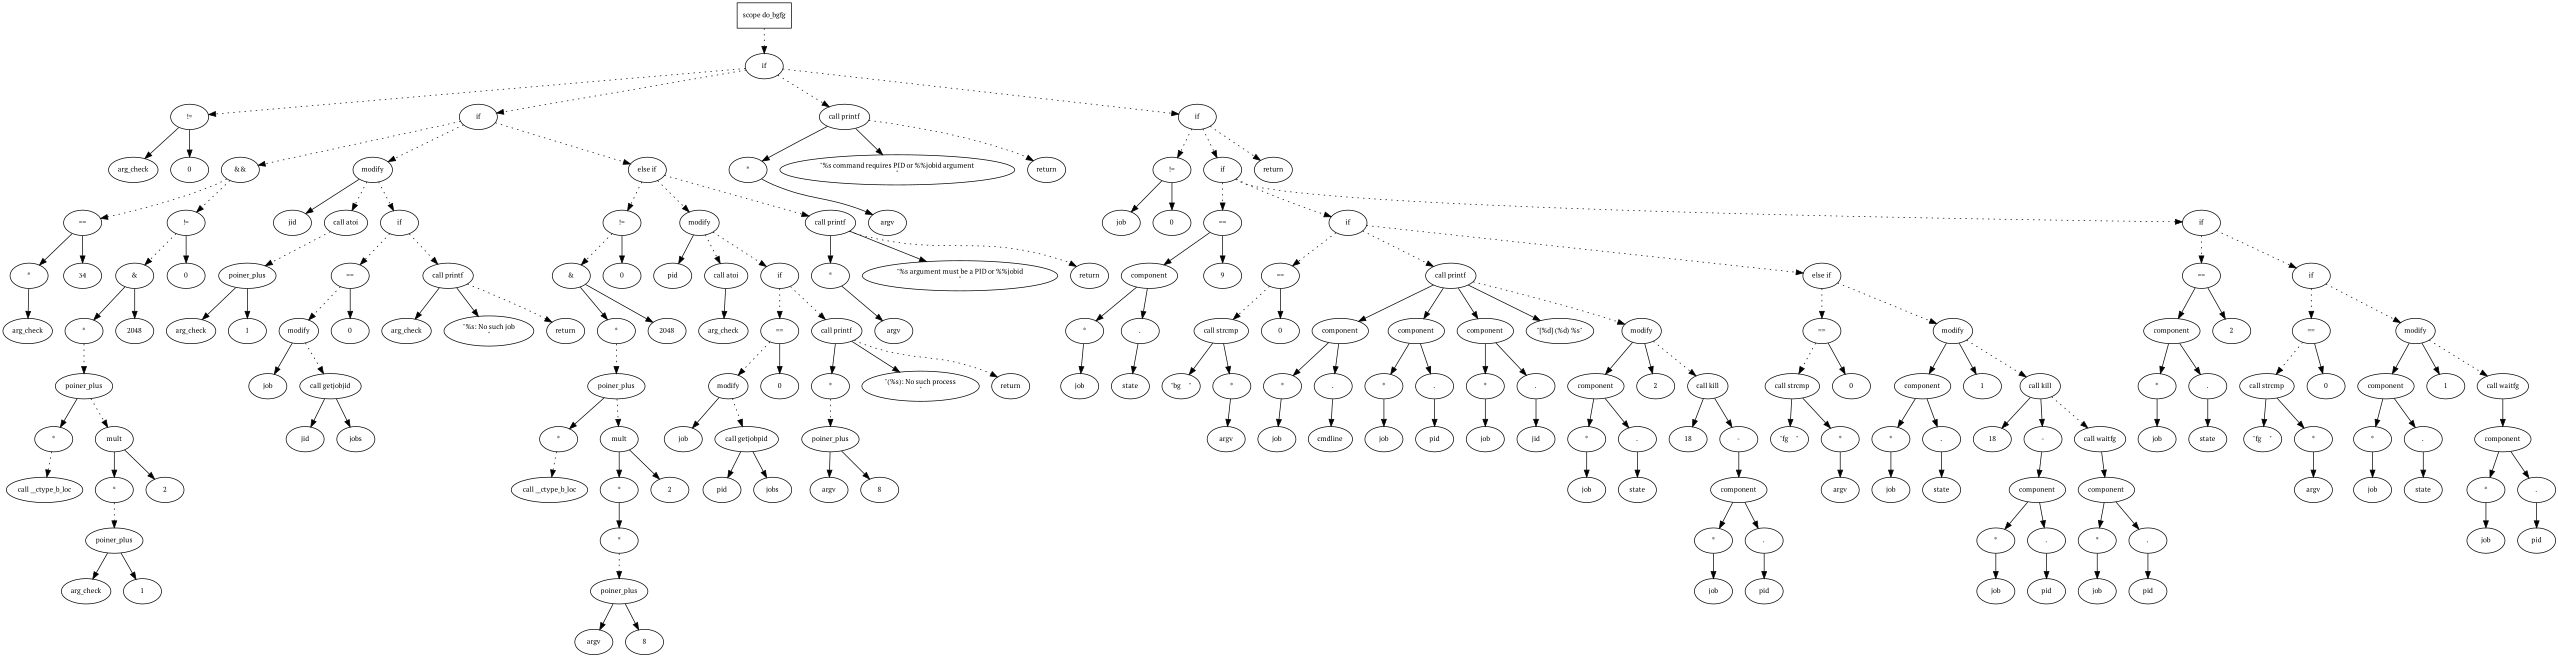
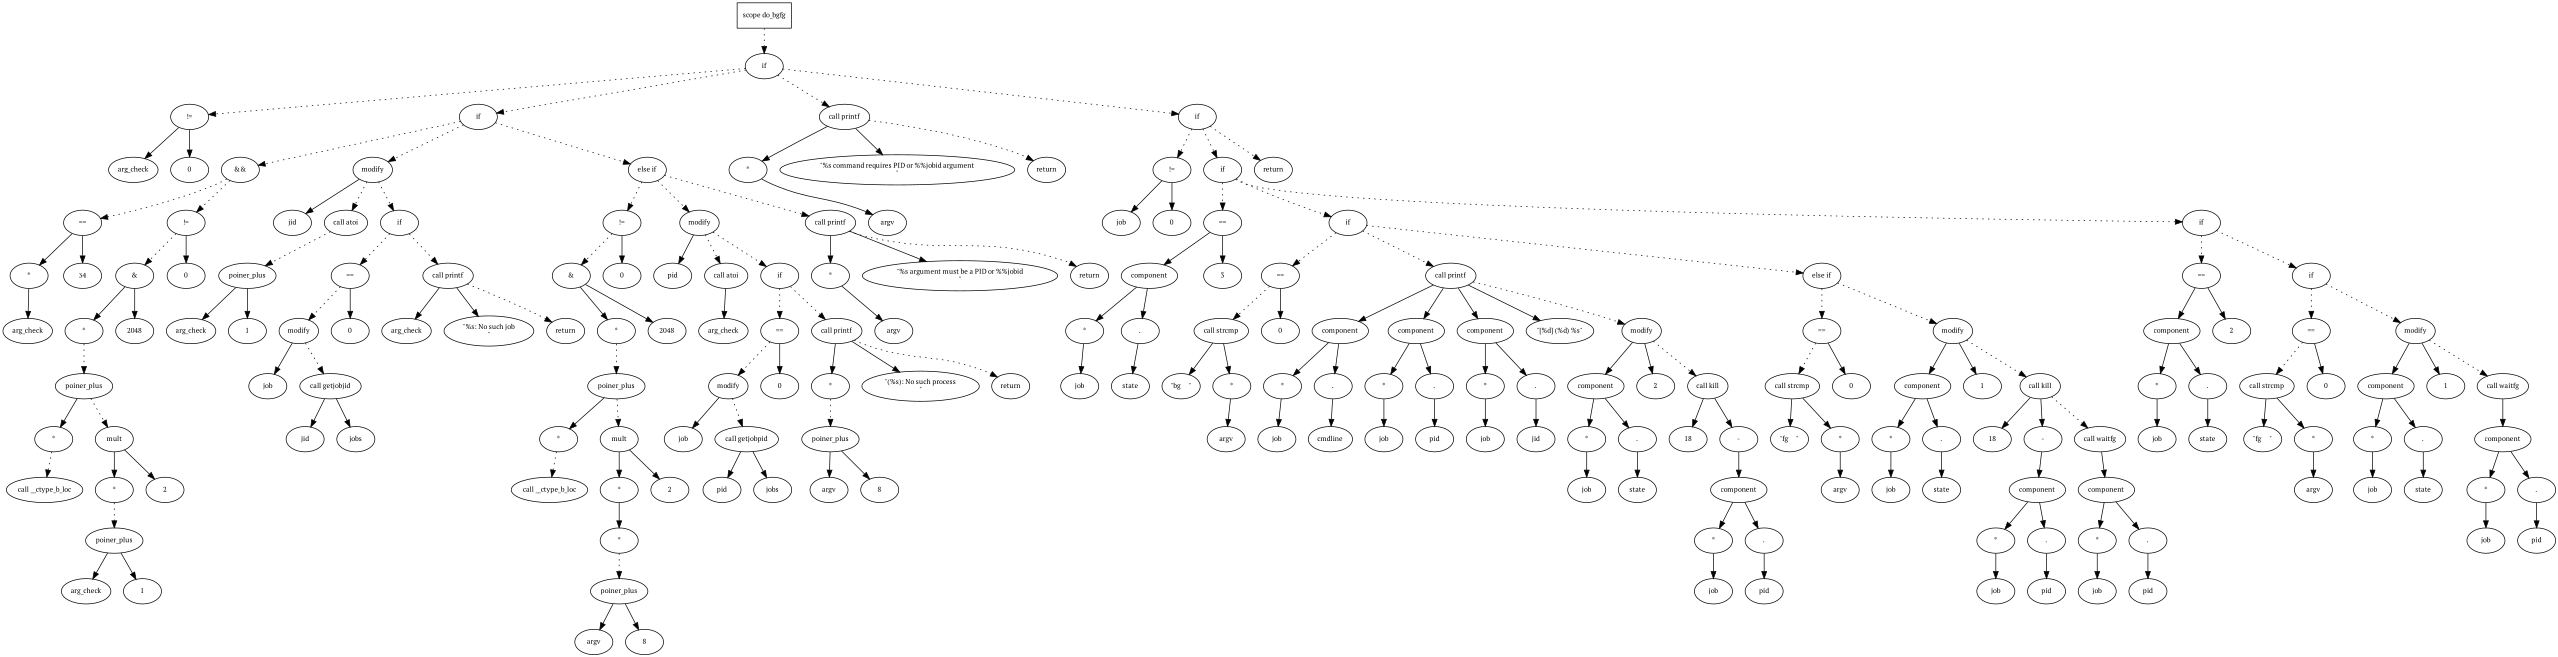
(1223, 276) -> (1223, 276)
